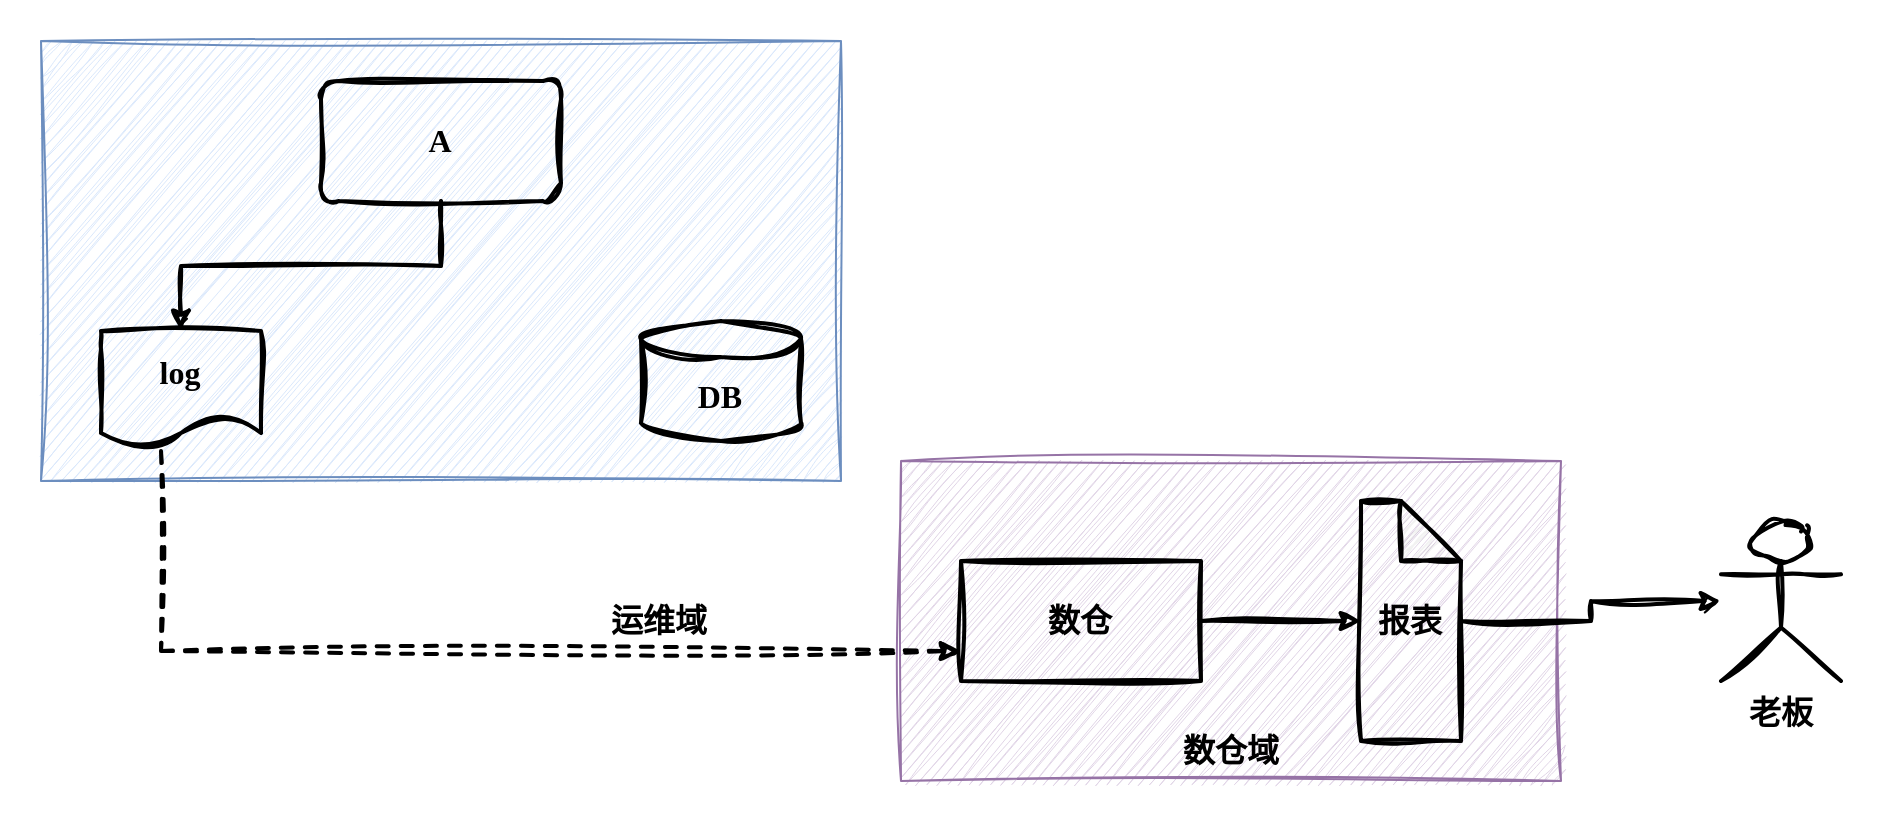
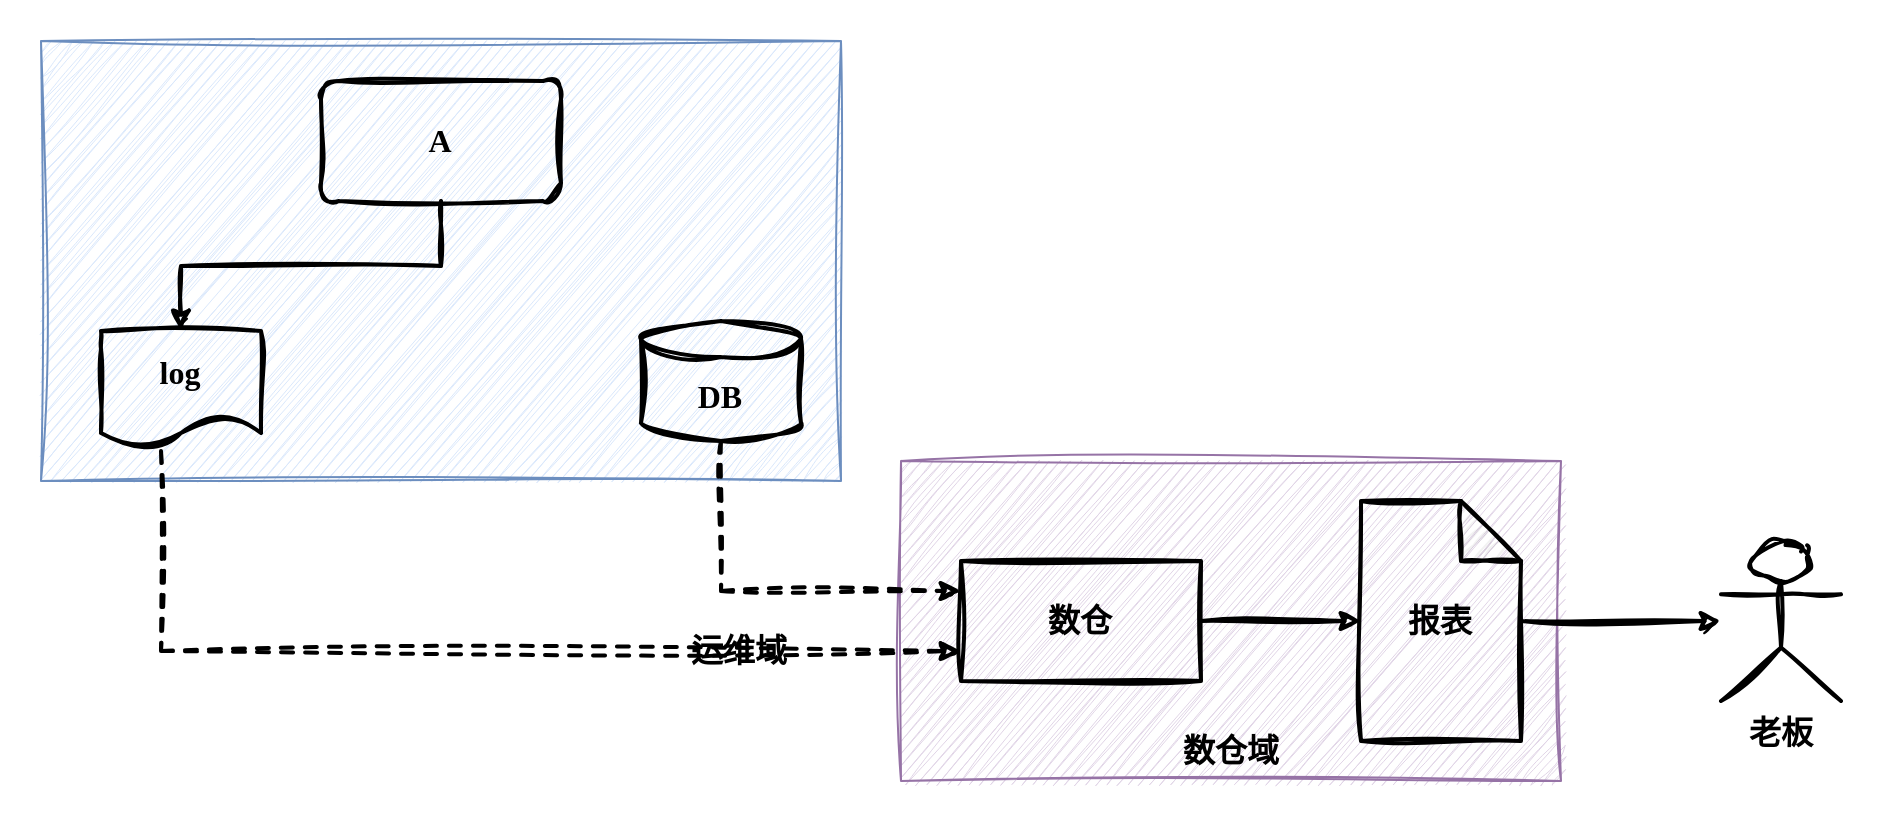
none -> (757, 591)
(1781, 601) -> (1781, 621)
(659, 621) -> (739, 651)
(1411, 621) -> (1441, 621)
